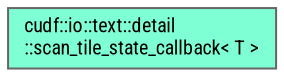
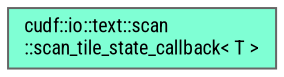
(142, 38) -> (142, 38)
